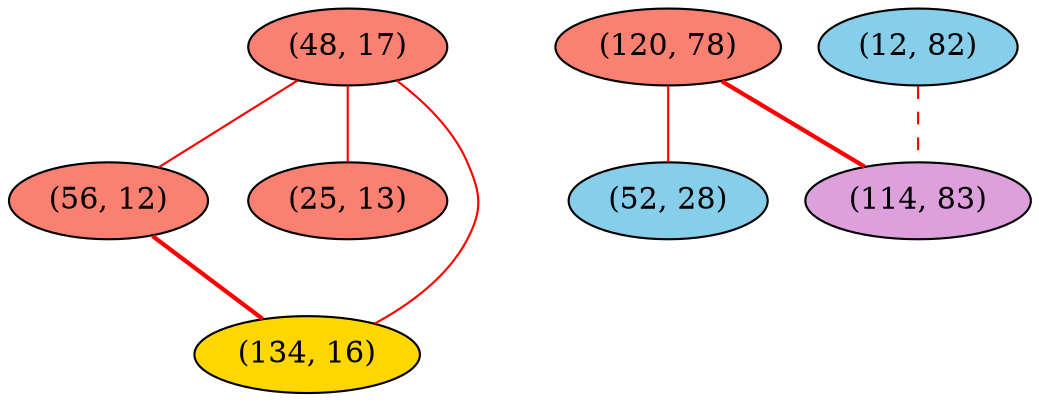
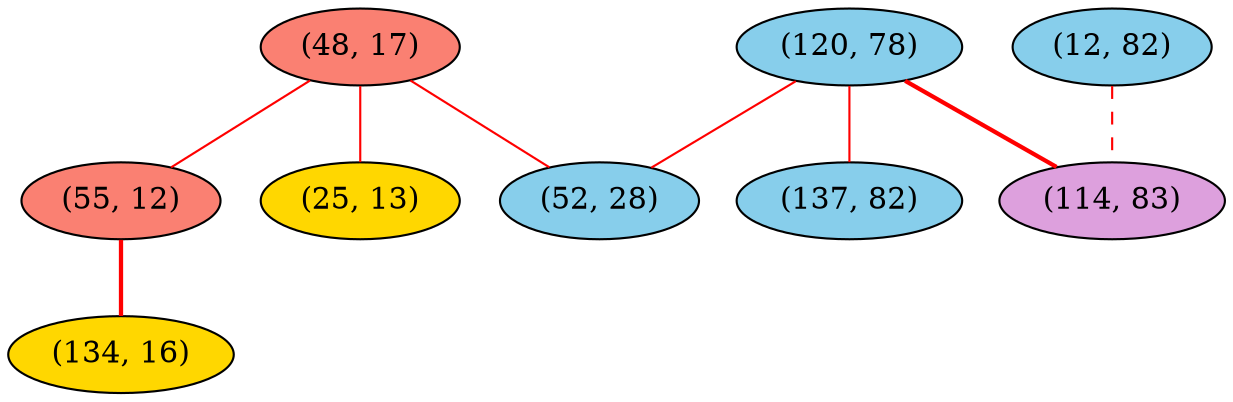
(668, 47) -> (849, 47)
(109, 201) -> (121, 201)
(348, 201) -> (360, 201)
none -> (849, 201)
(478, 210) -> (480, 124)
